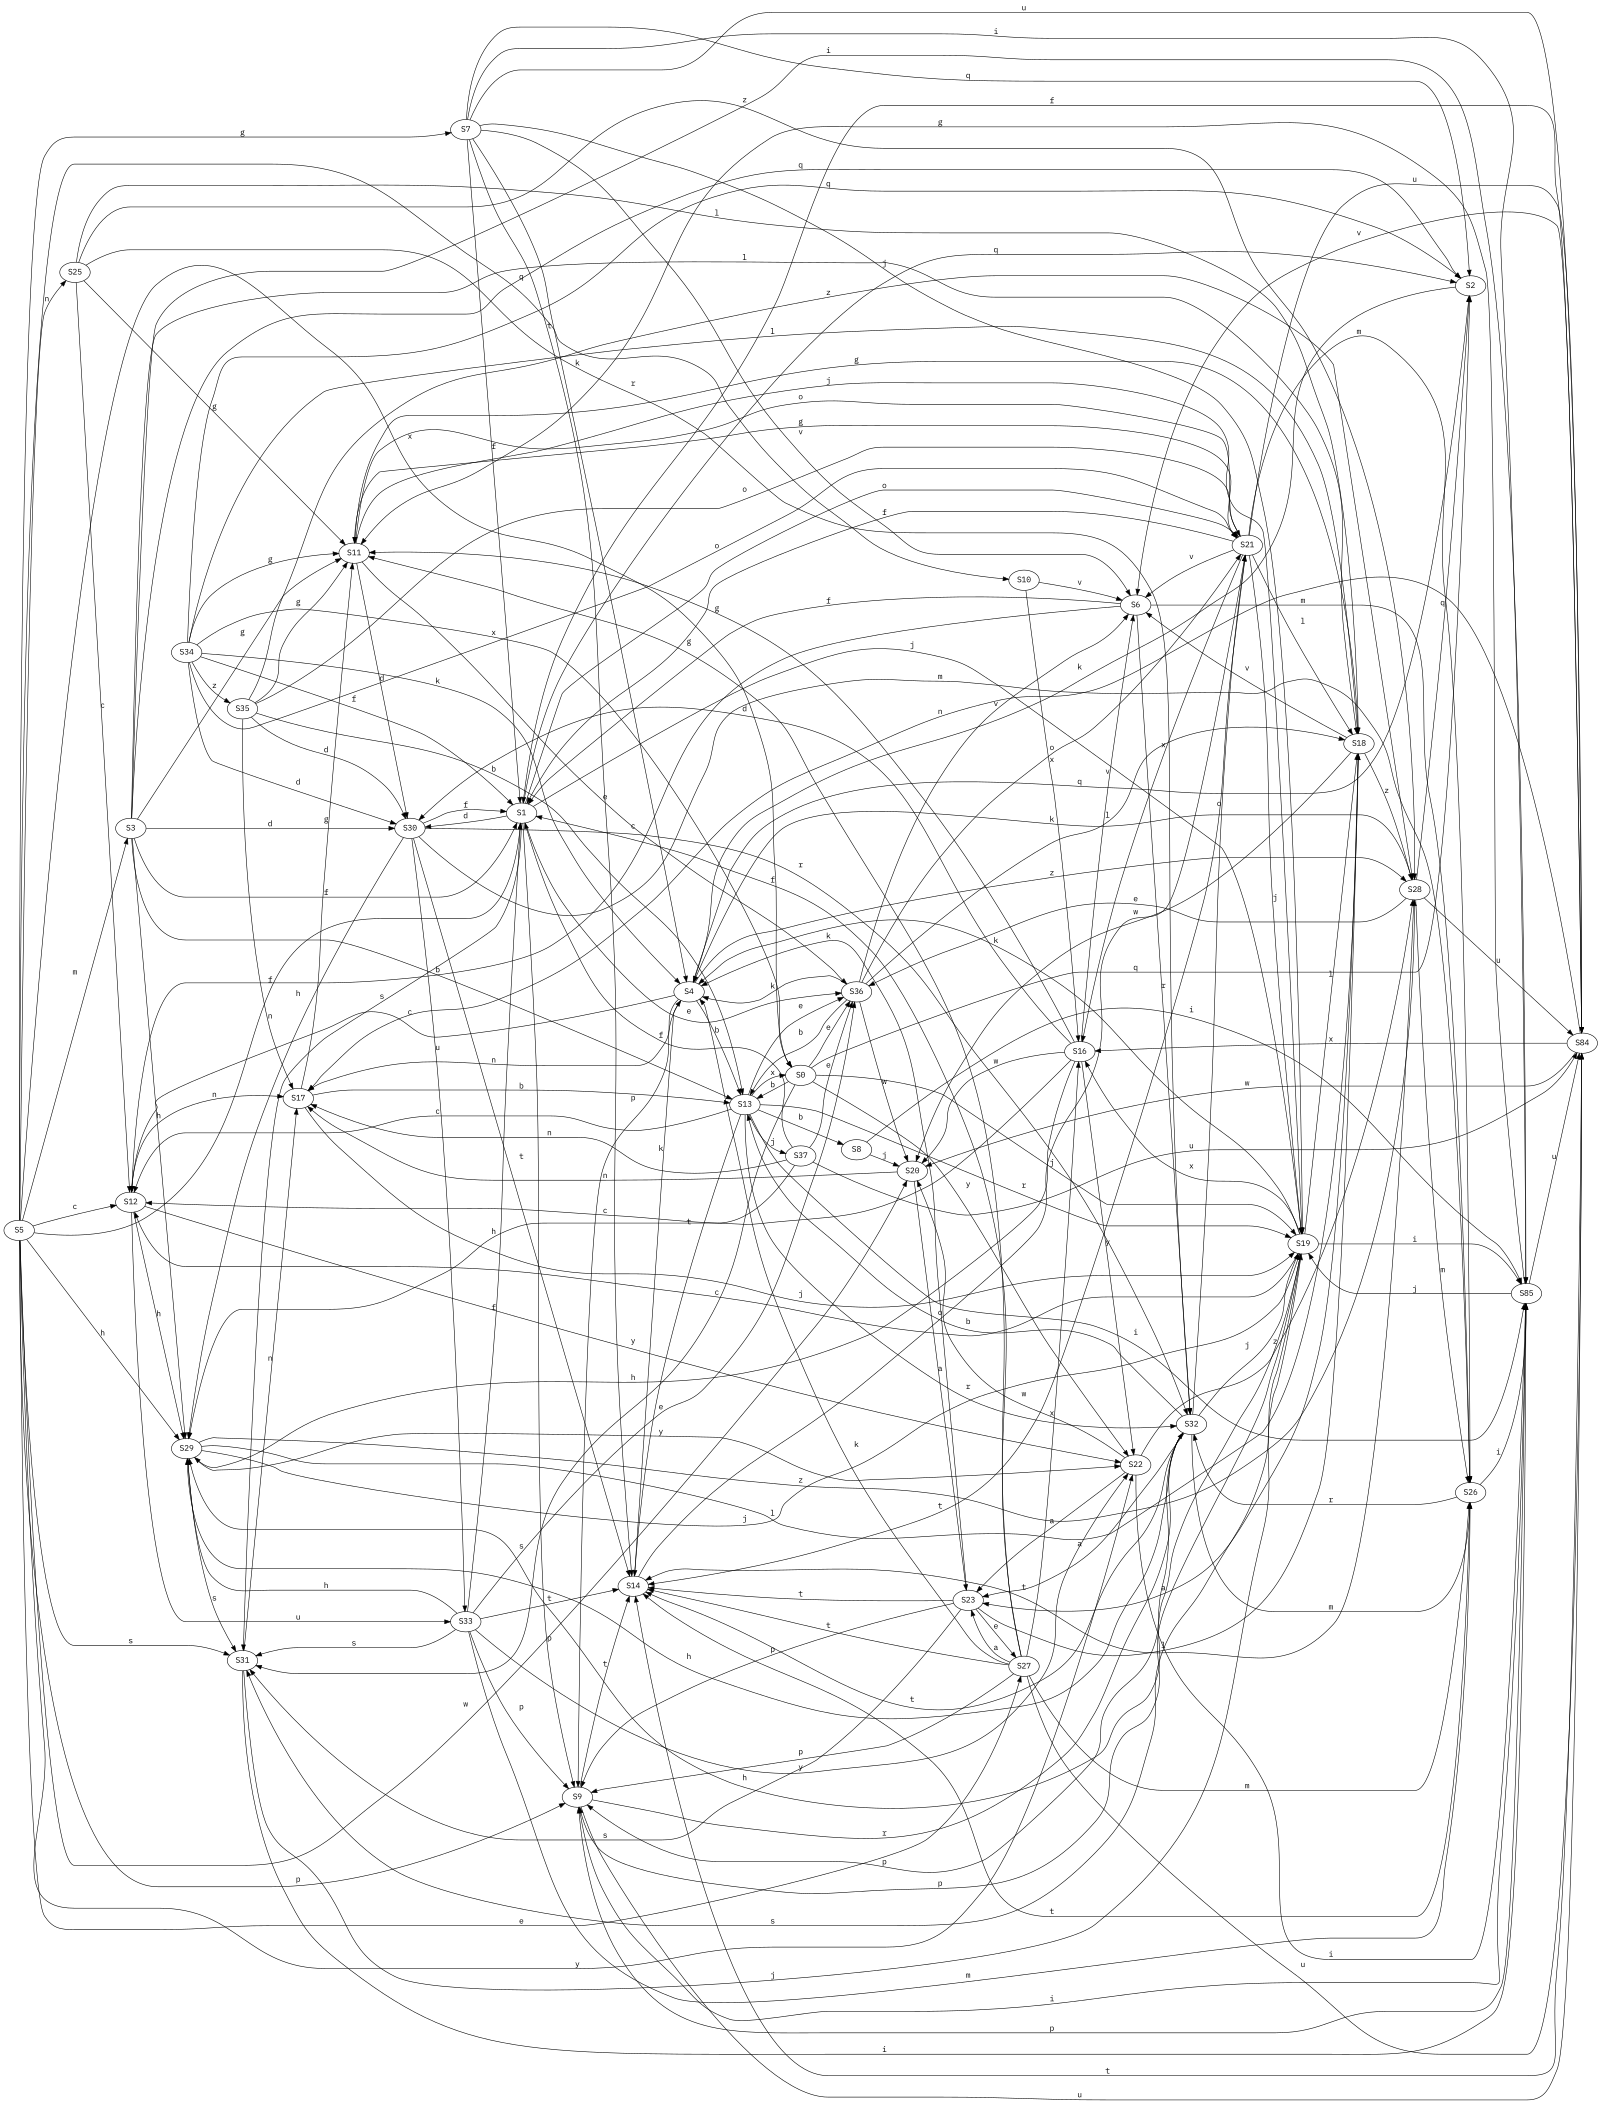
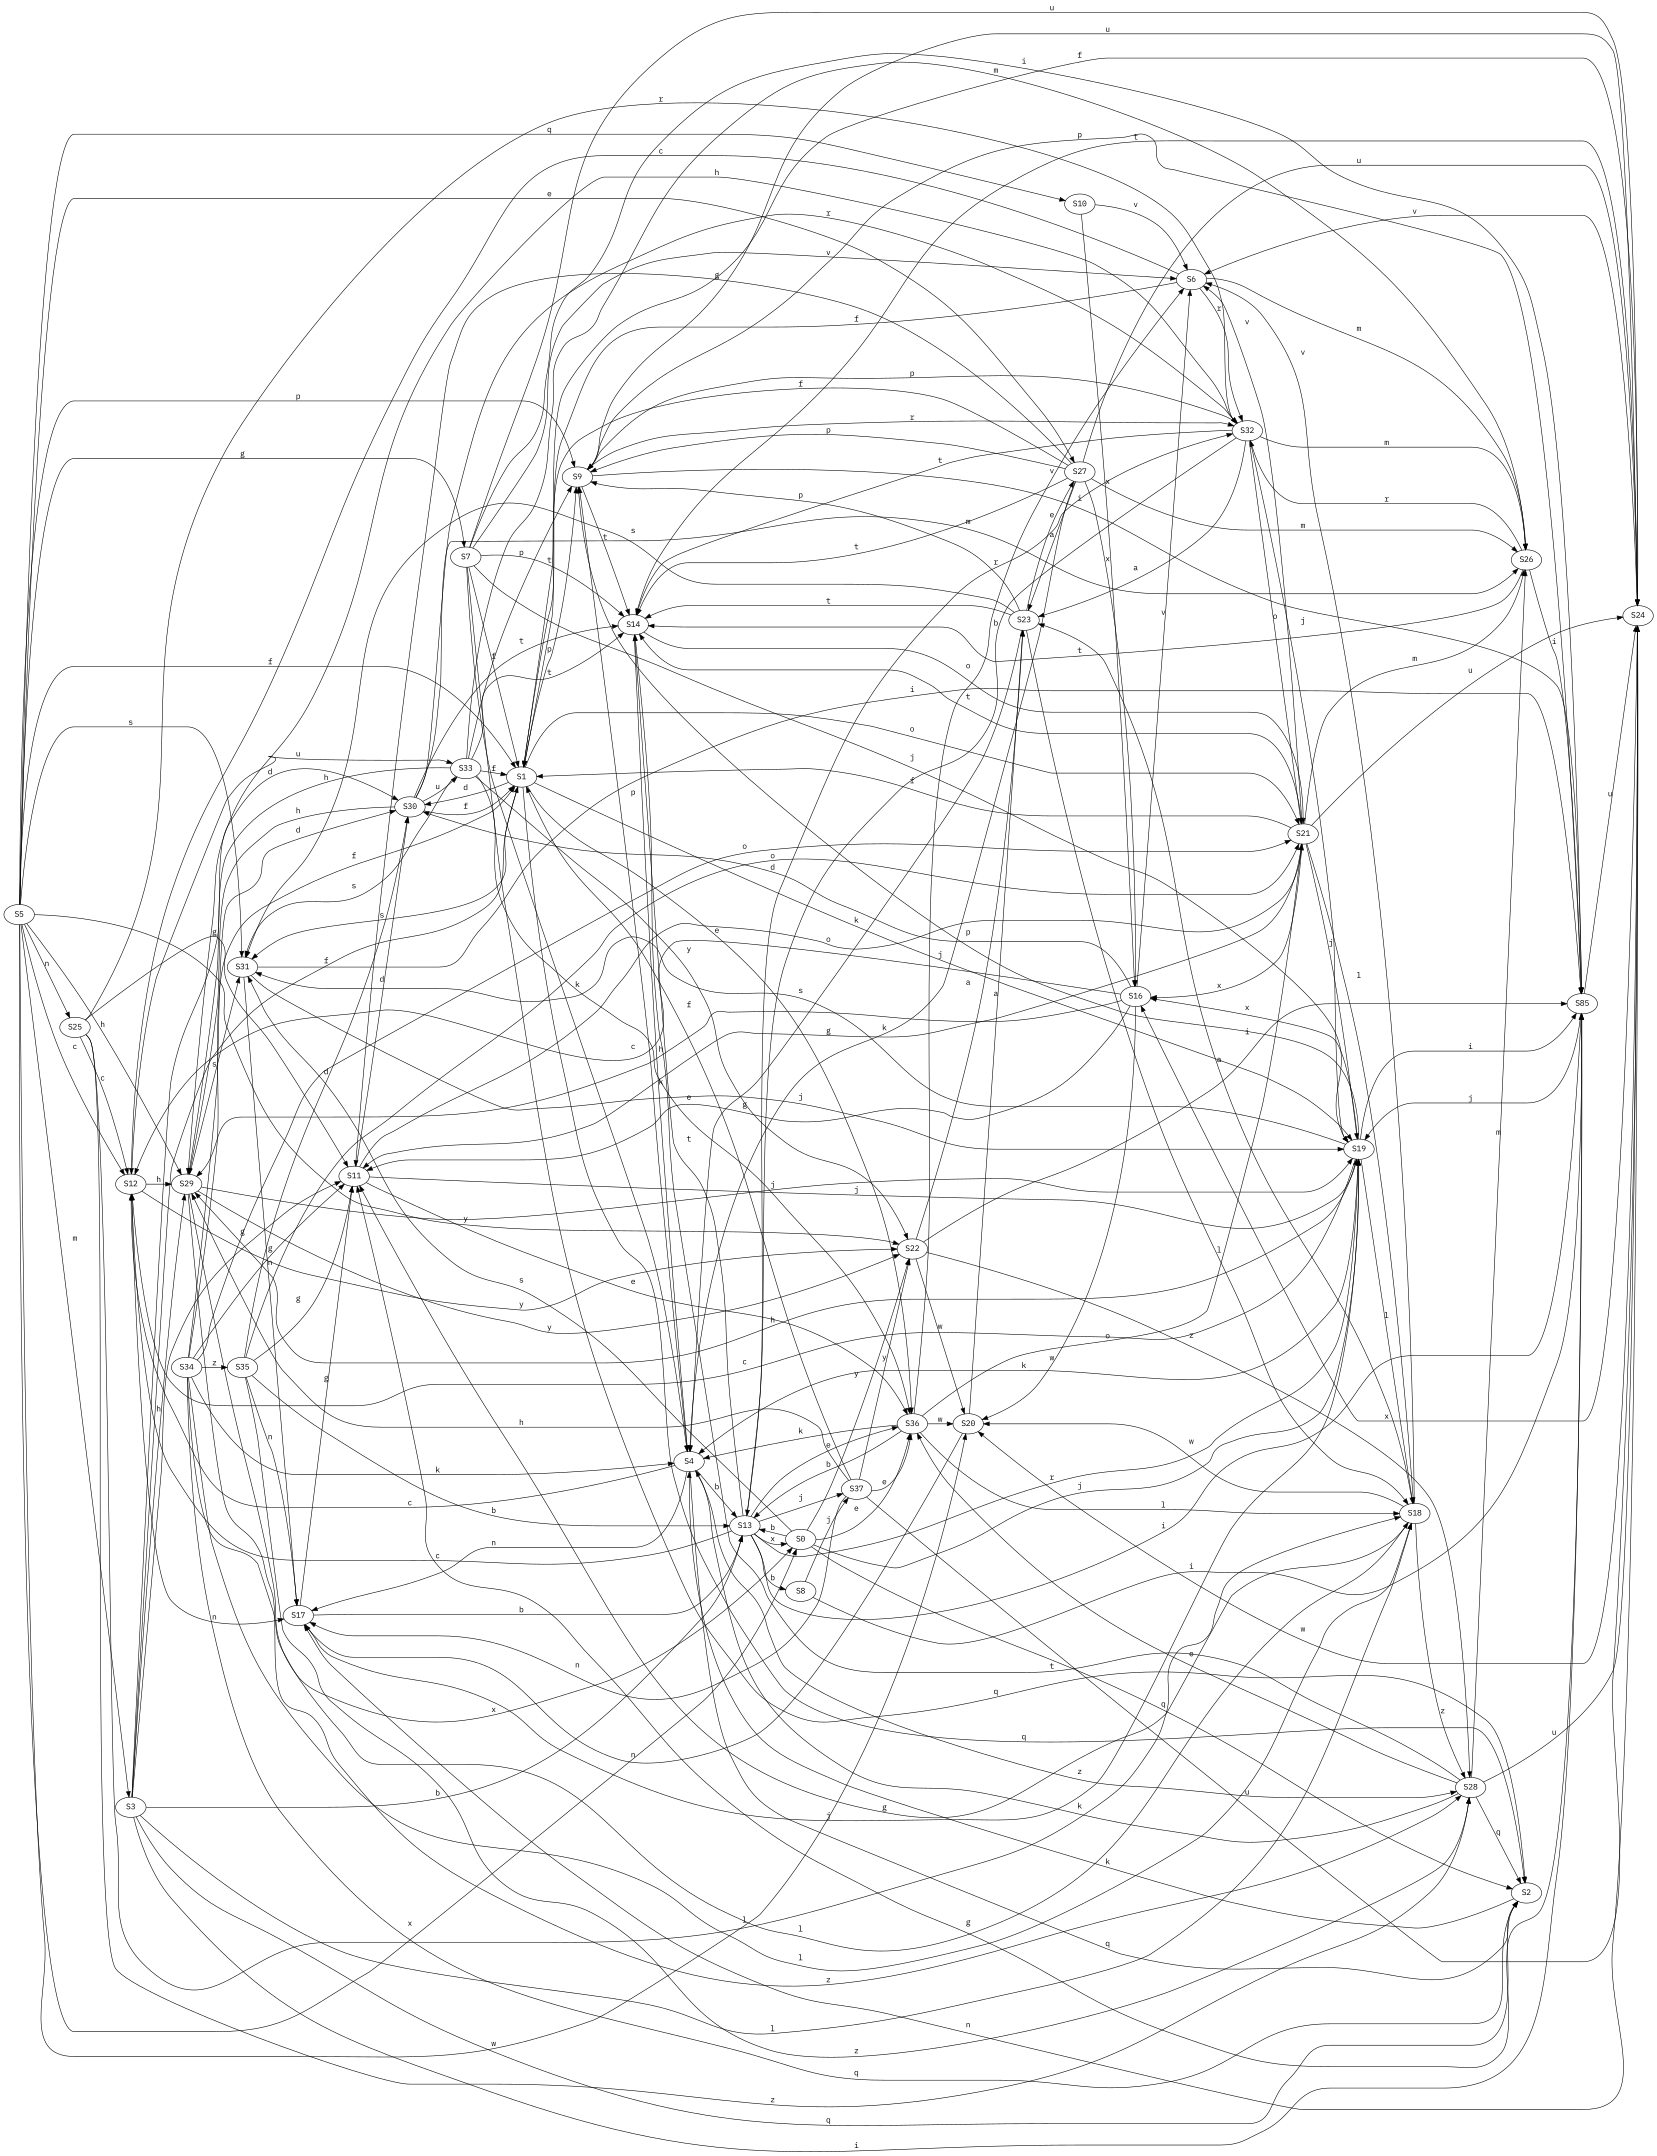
(1582, 1043) -> (1638, 616)
(882, 1159) -> (822, 1543)
(1107, 1255) -> (885, 1367)
